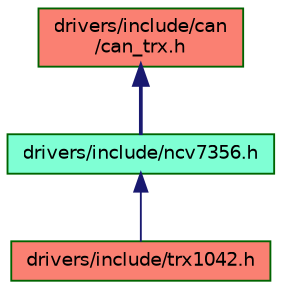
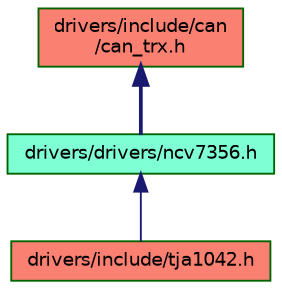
(141, 154) -> (141, 154)
(141, 261) -> (141, 261)
